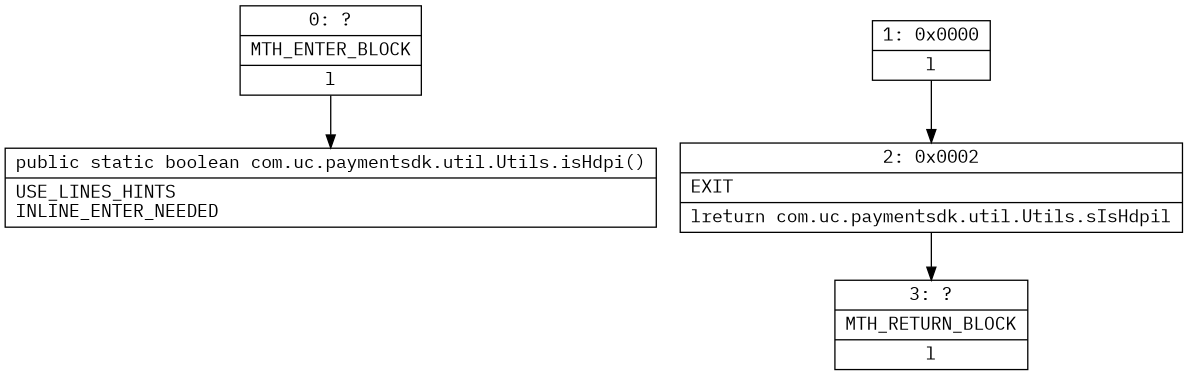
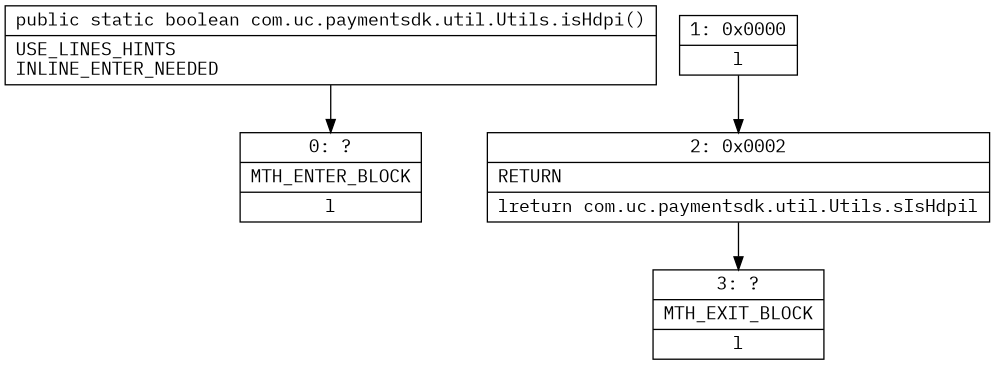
(331, 115) -> (331, 102)
(713, 187) -> (530, 177)
(931, 324) -> (738, 314)
